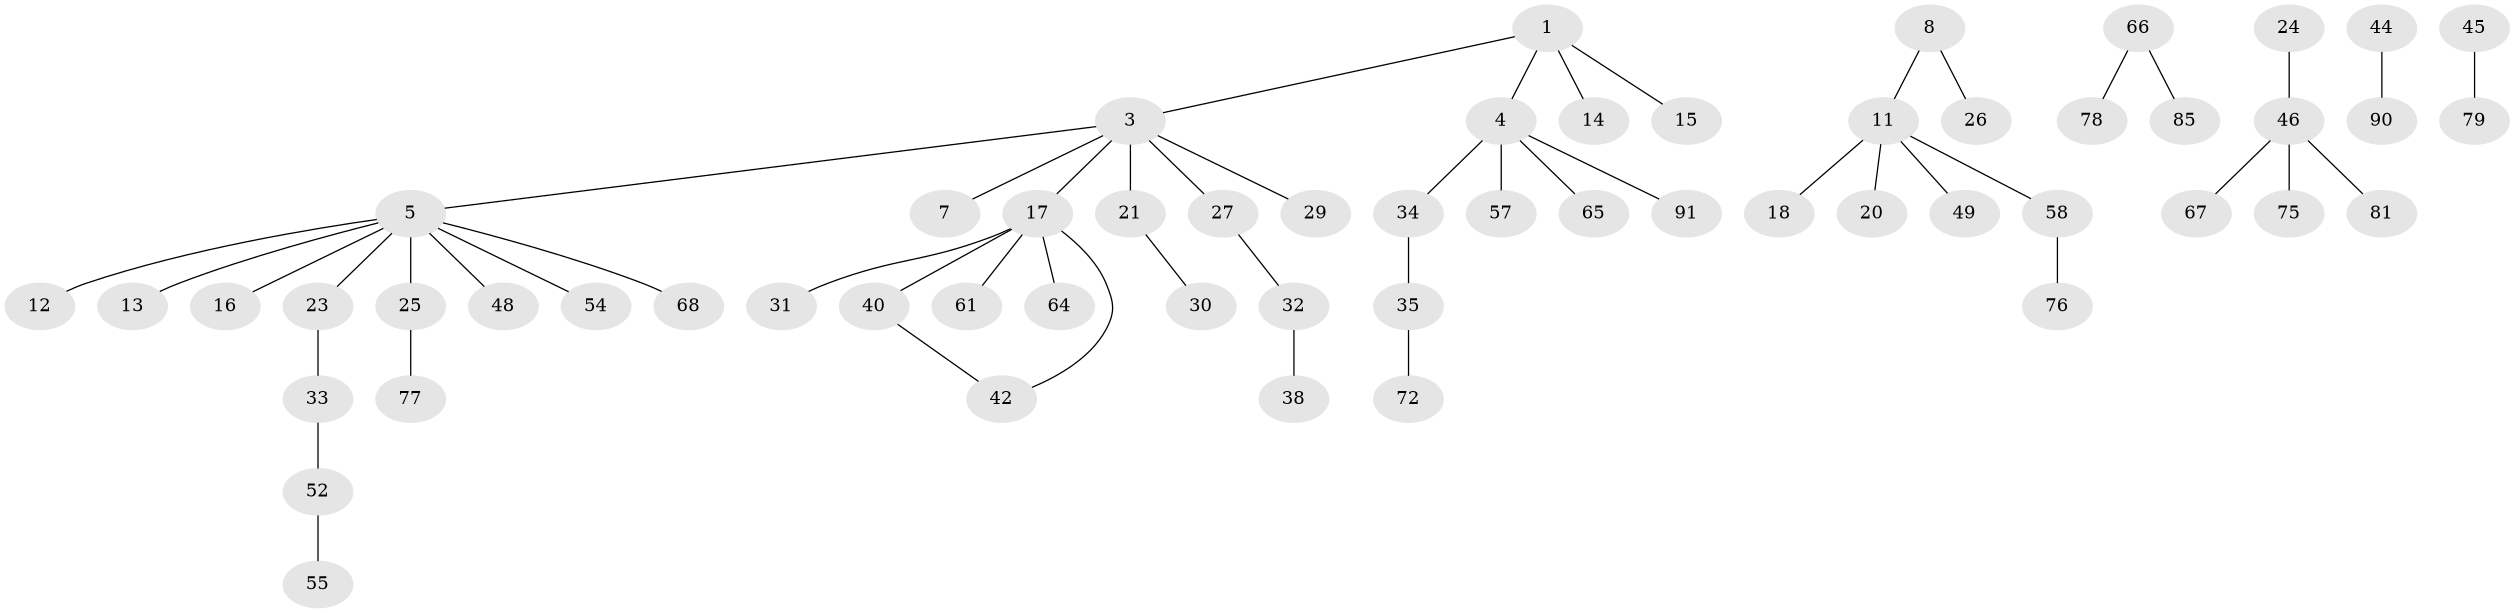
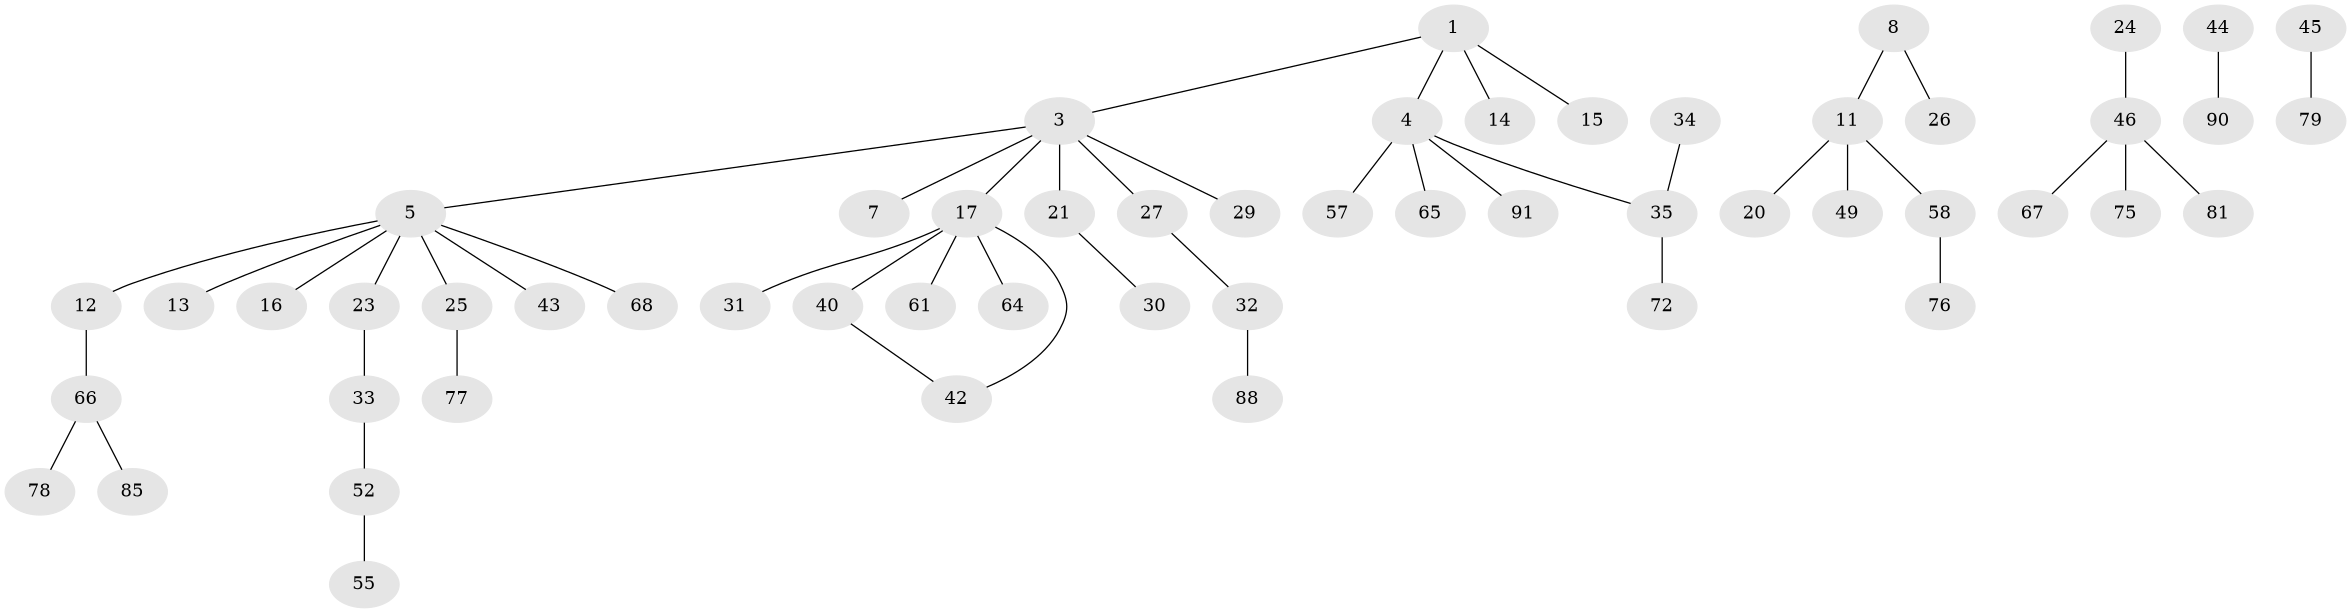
(1455, 167) -> (1532, 172)
(1779, 214) -> none
(503, 306) -> (550, 306)
(596, 306) -> none
none -> (86, 353)
(1294, 399) -> (1248, 399)
